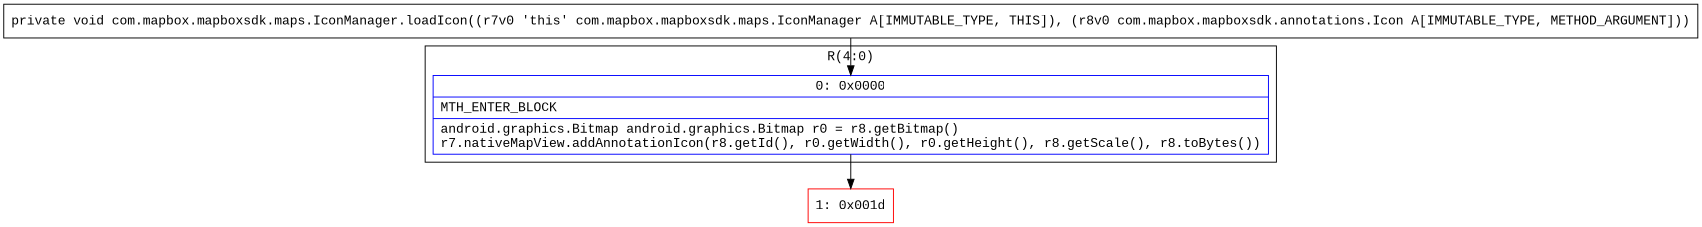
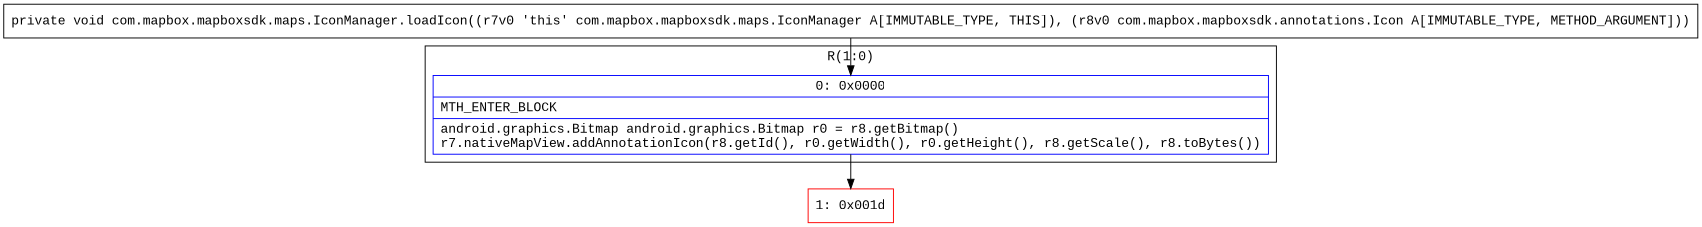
(851, 57) -> (851, 57)
